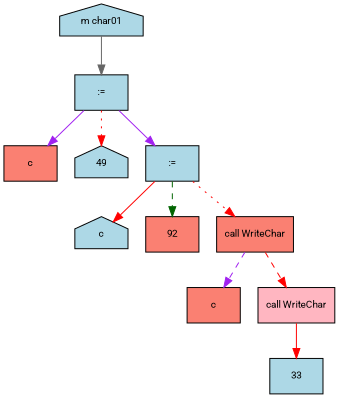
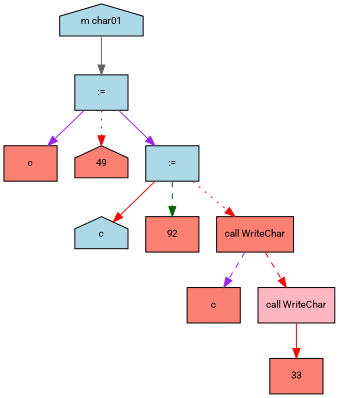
(101, 163) -> (101, 163)
(296, 376) -> (296, 376)
